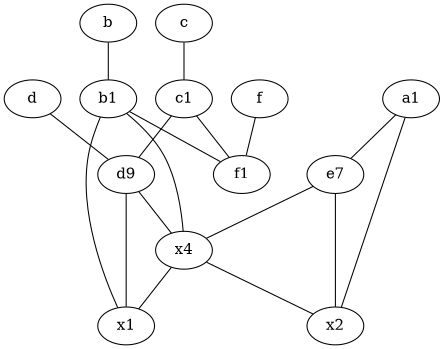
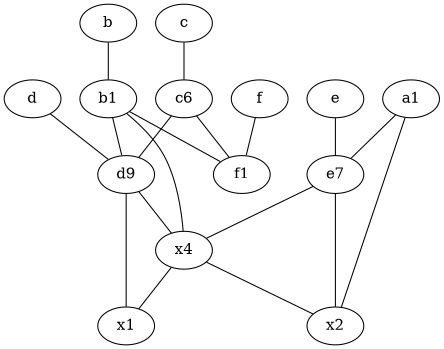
(184, 99) -> (184, 99)
none -> (335, 99)
(89, 214) -> (117, 137)
